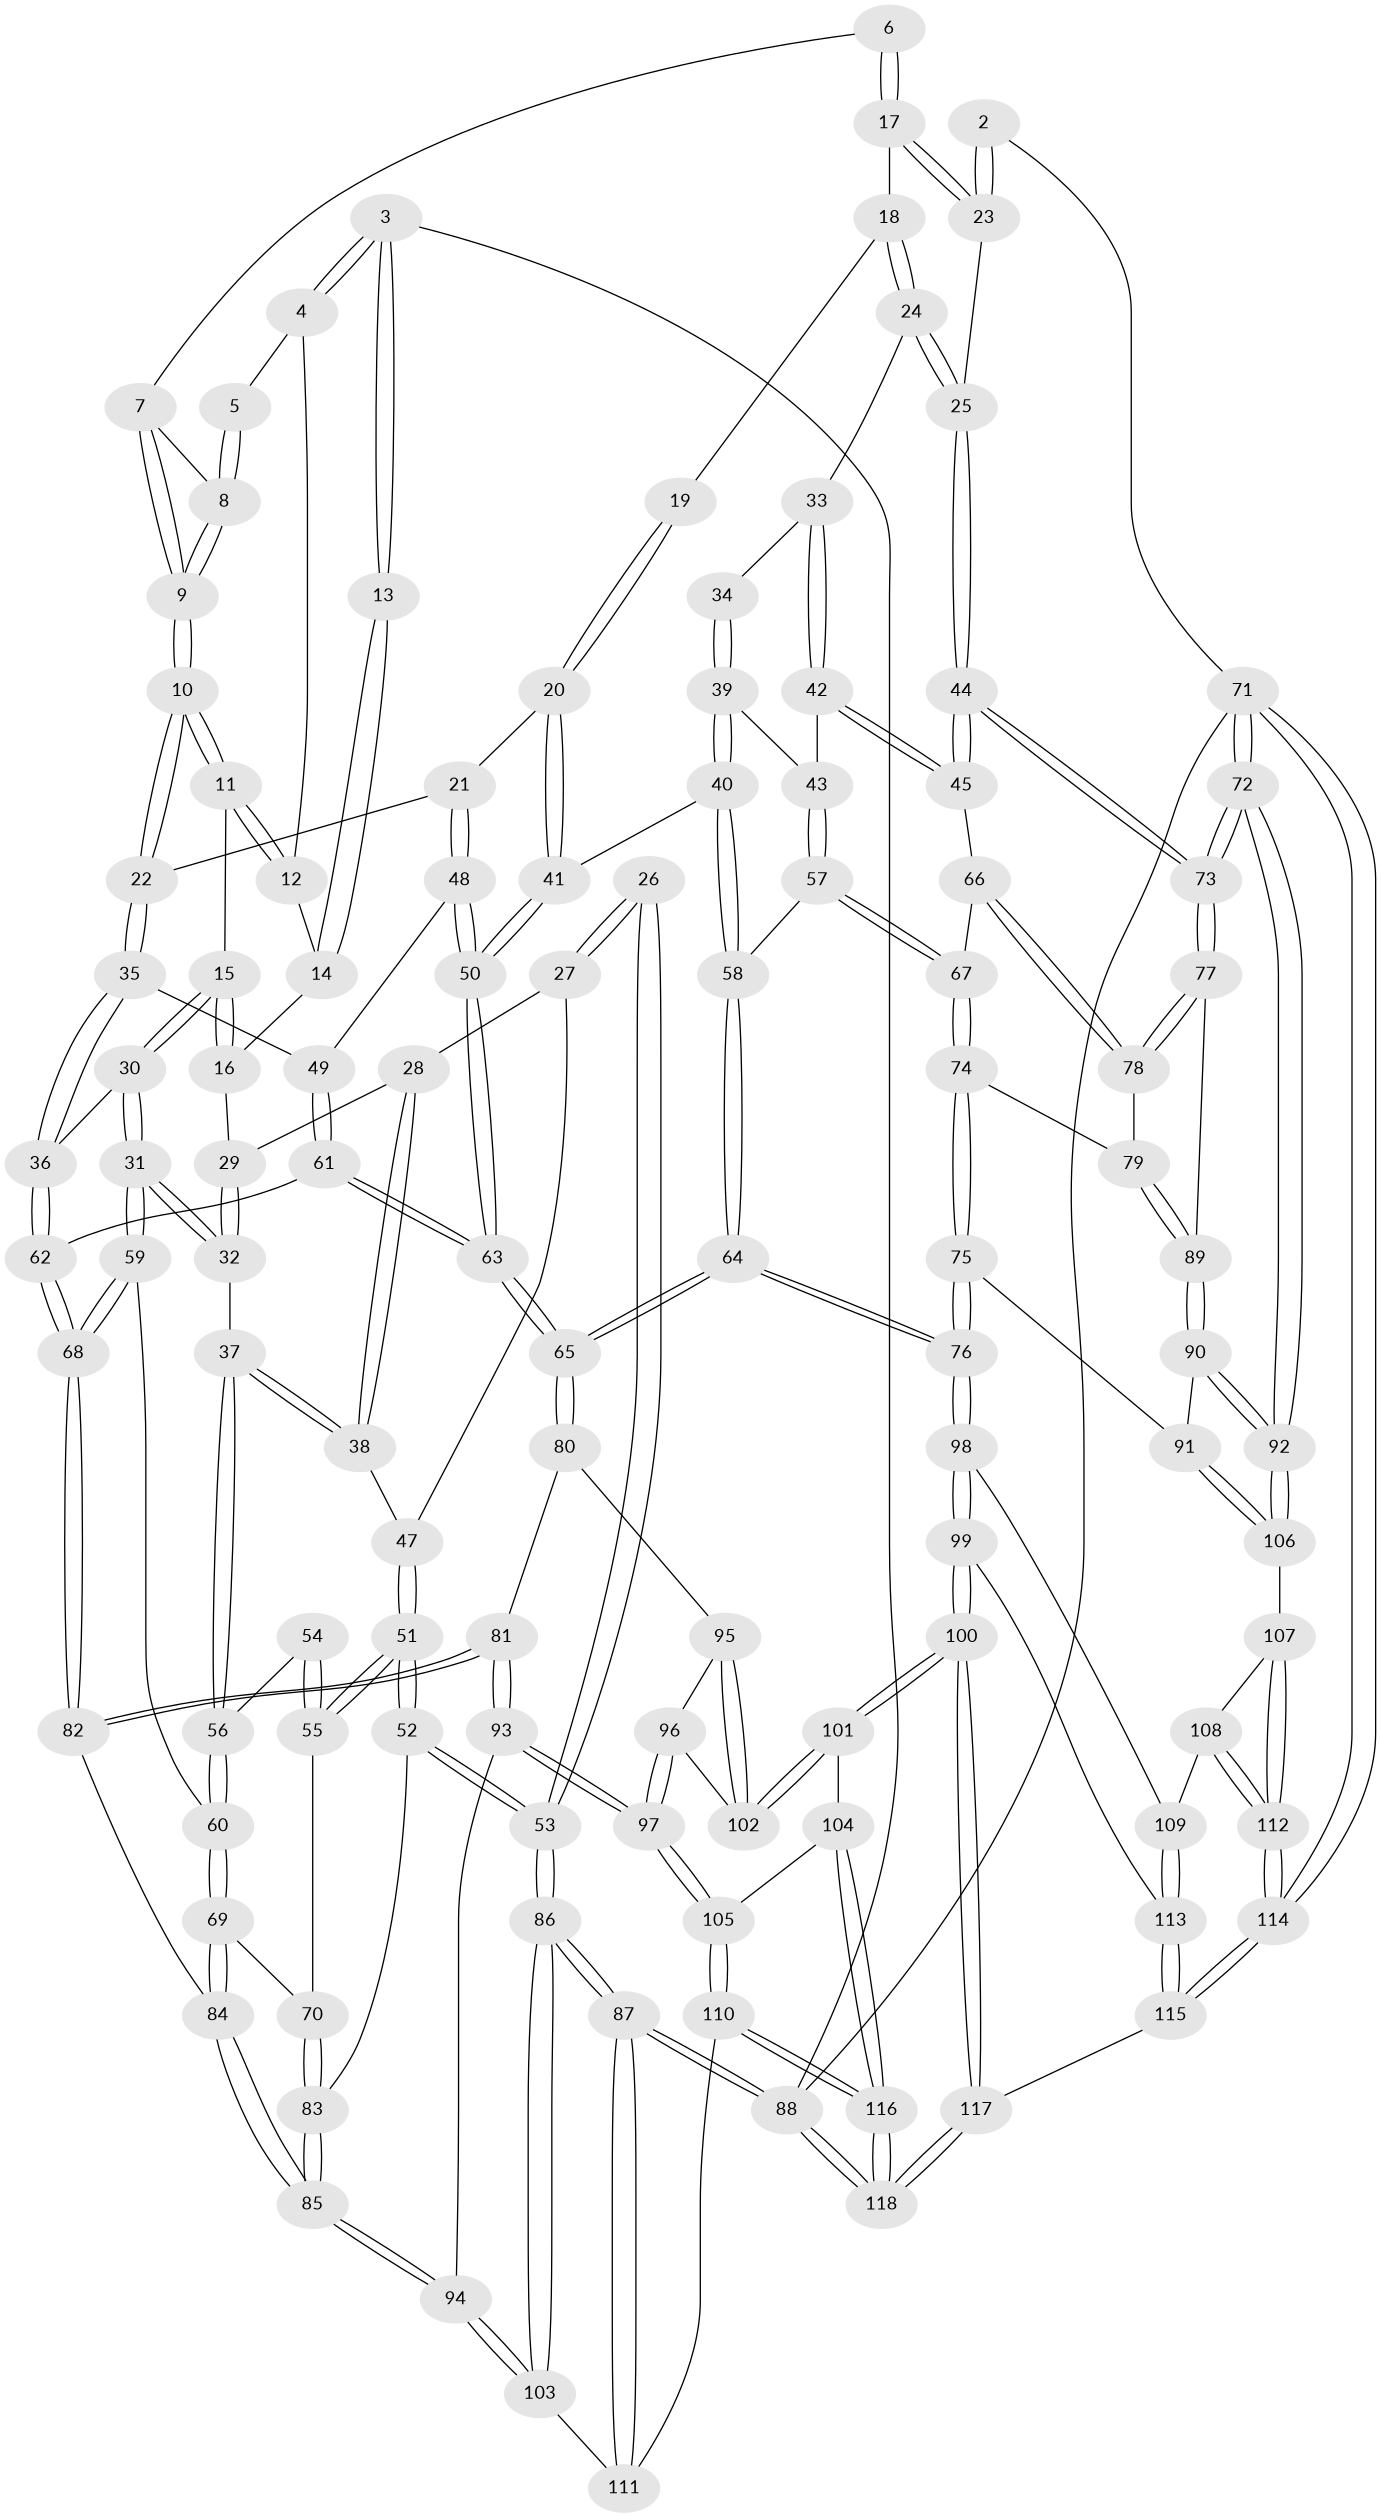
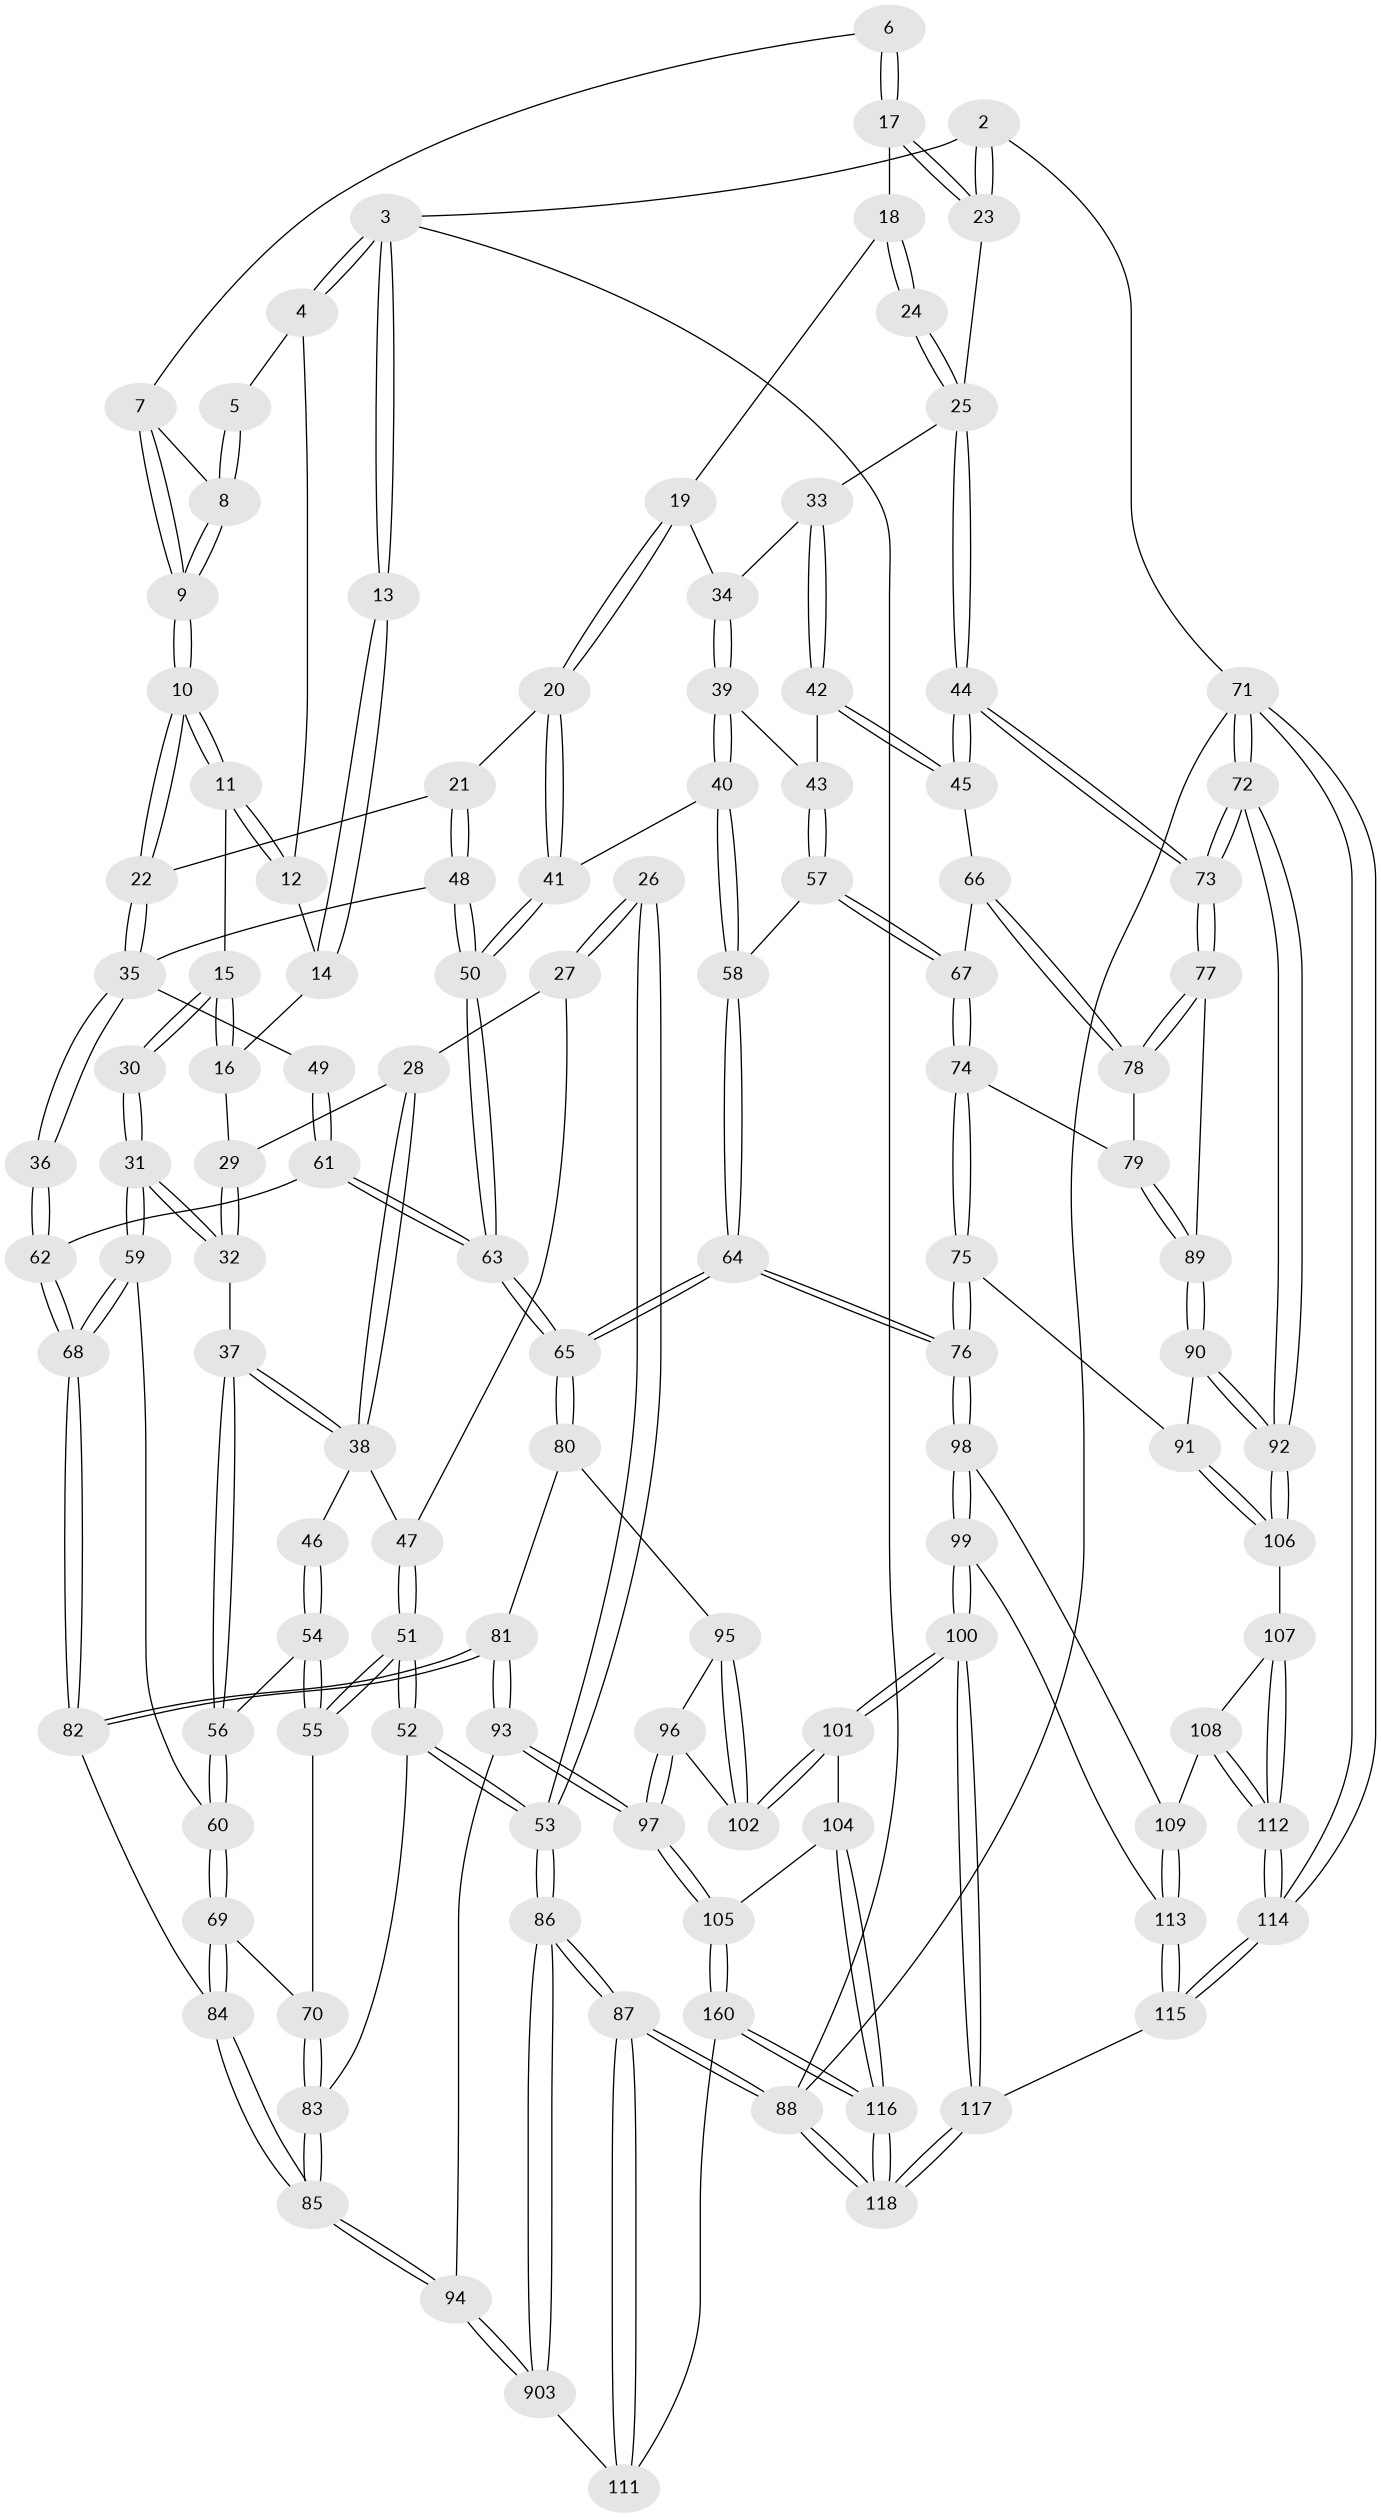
none -> (692, 195)
(869, 409) -> (889, 455)
none -> (702, 549)
(390, 975) -> (290, 918)
(85, 1117) -> none
none -> (313, 1543)
(719, 2016) -> (719, 2016)
(540, 2394) -> (540, 2394)
